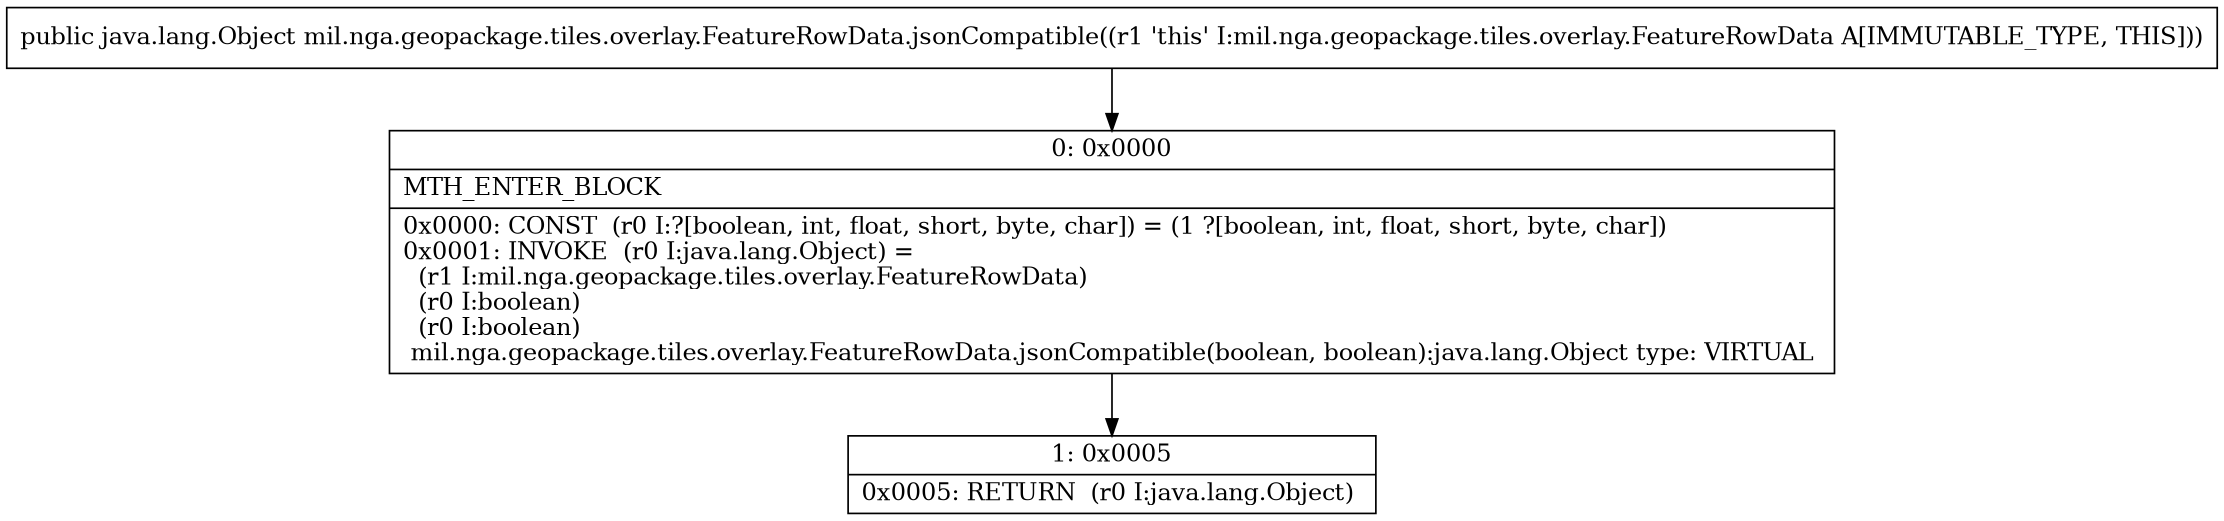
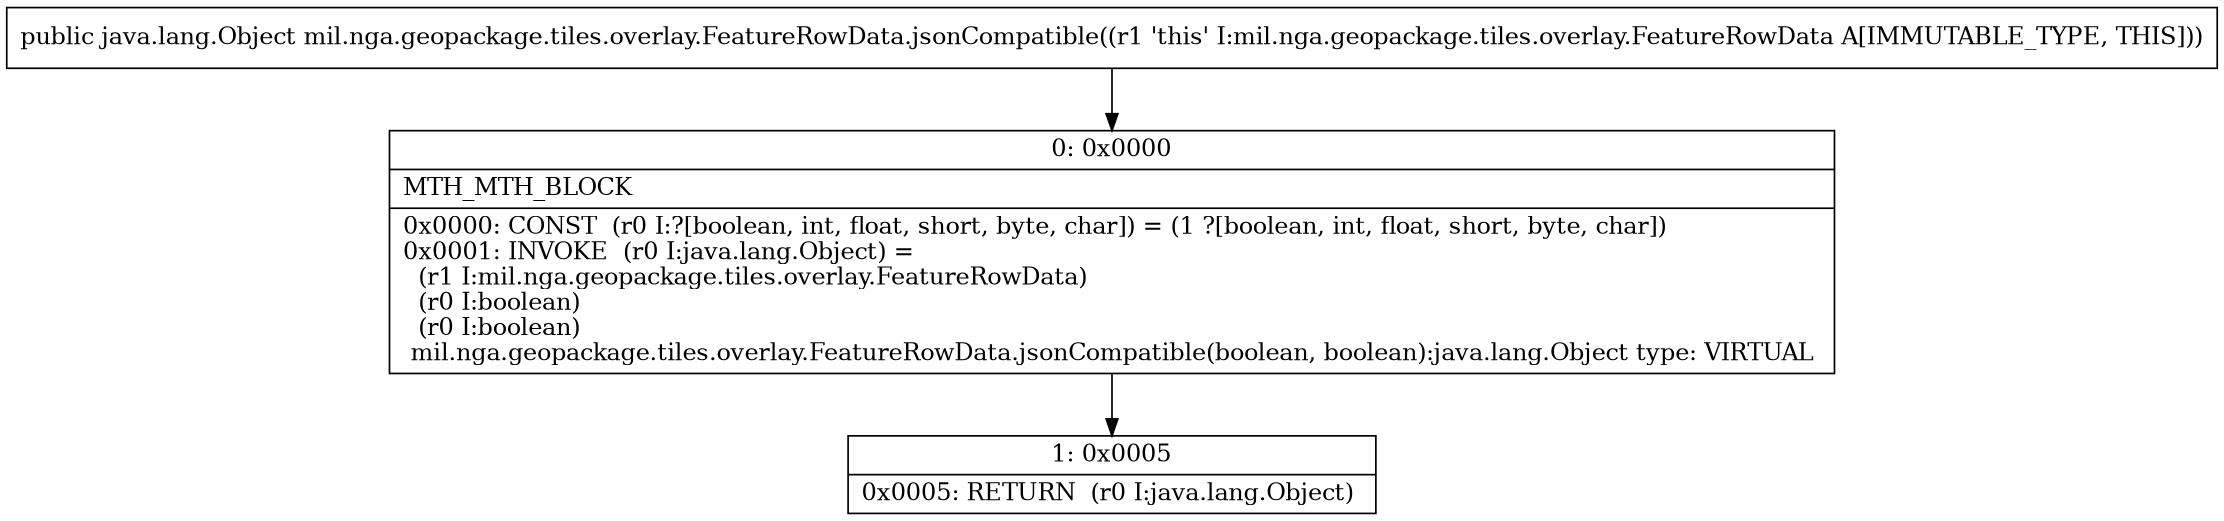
(533, 188) -> (518, 188)
